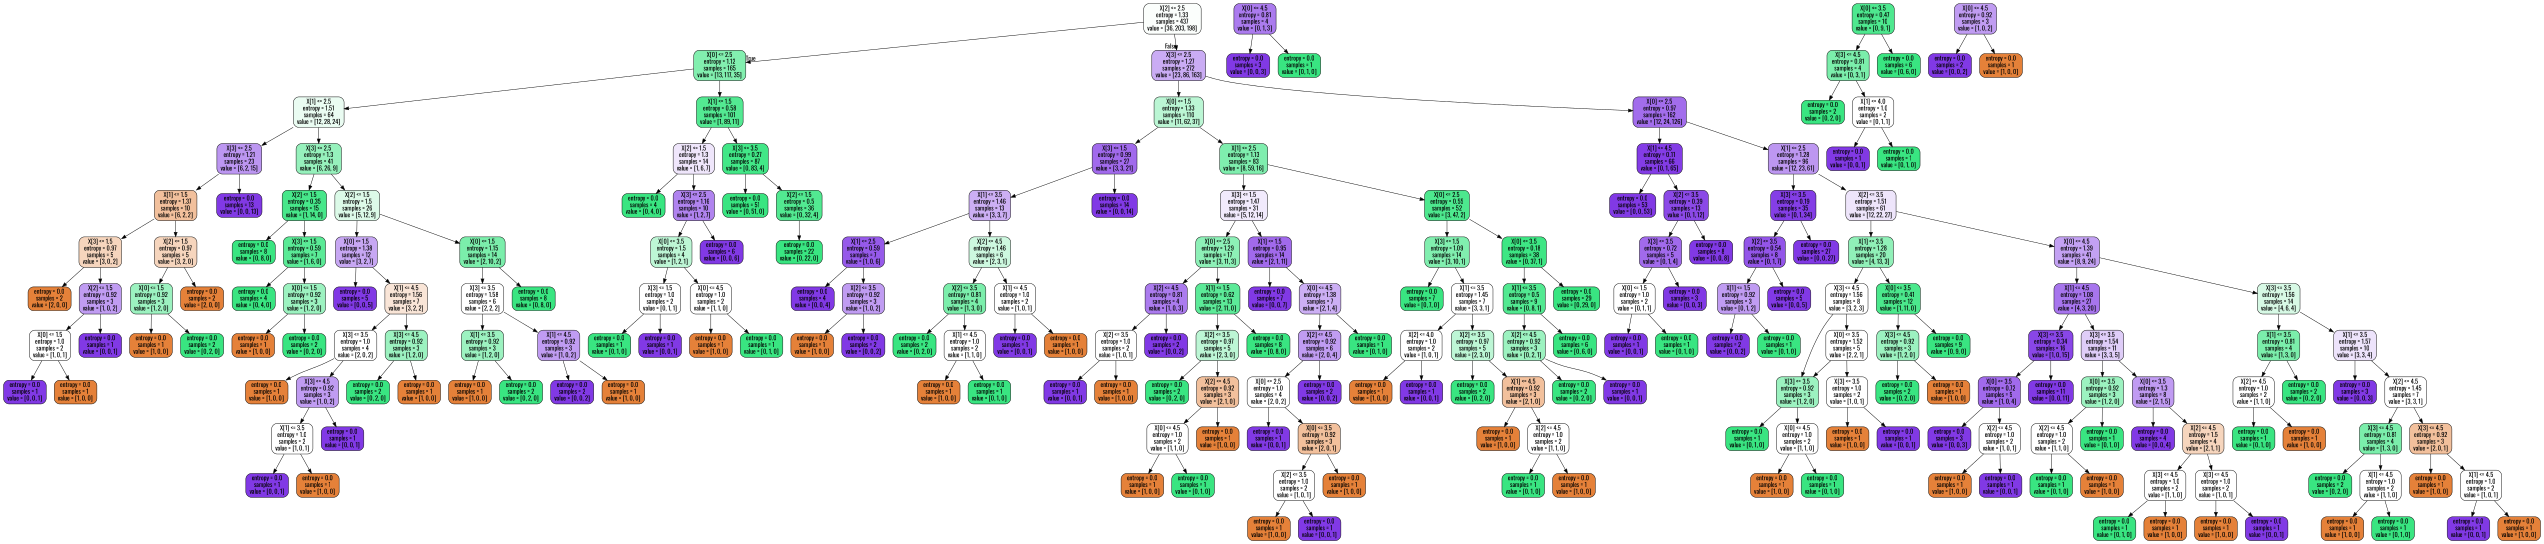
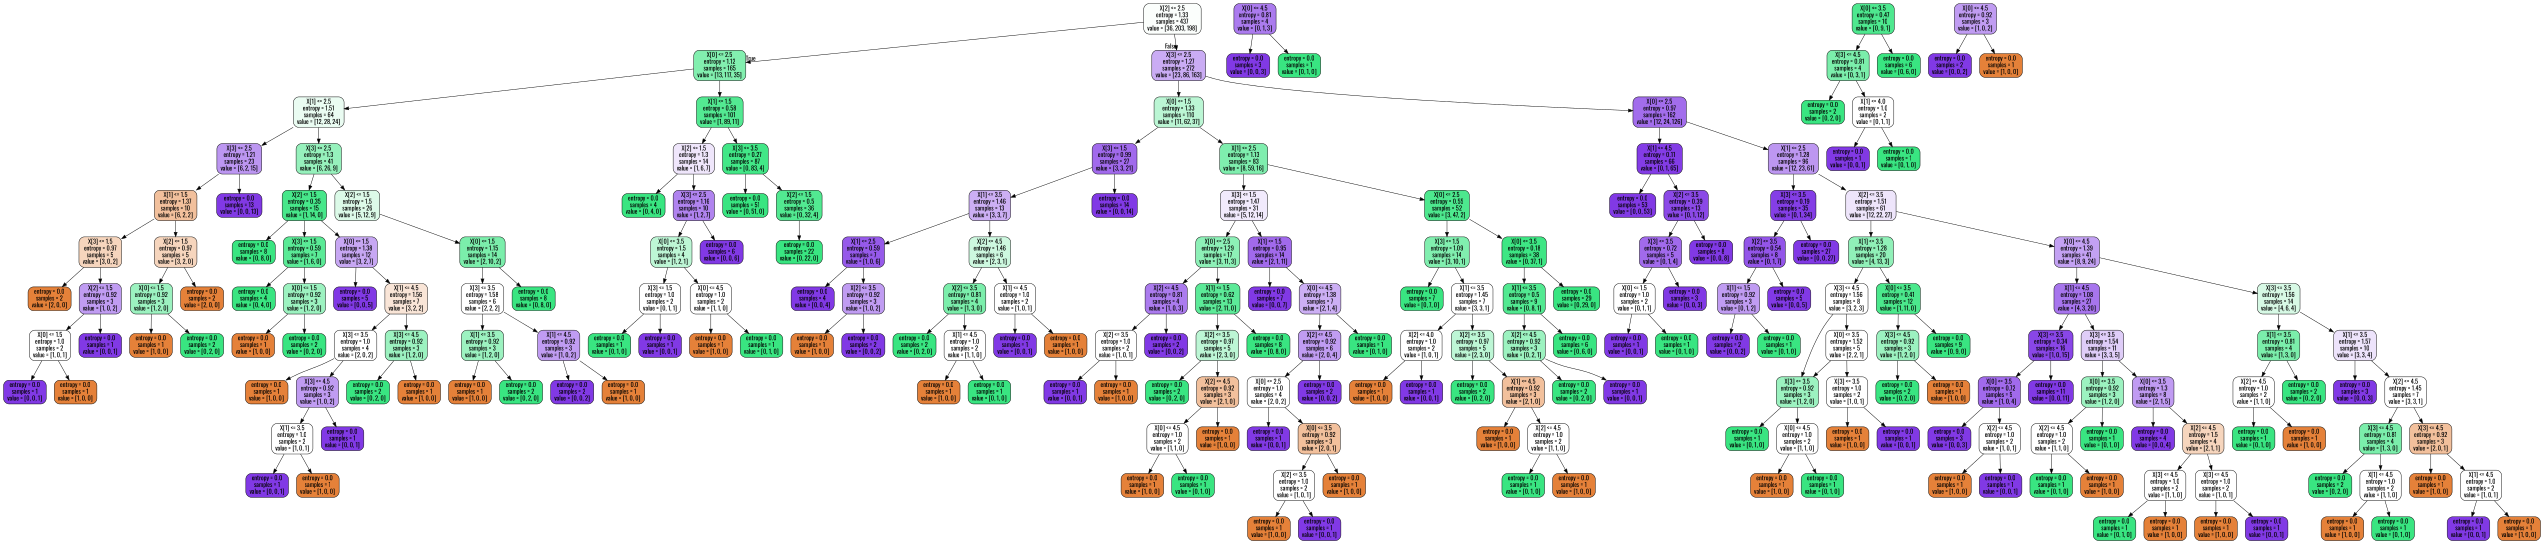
(357, 226) -> (329, 227)
